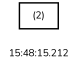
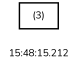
(39, 16) -> (39, 16)
